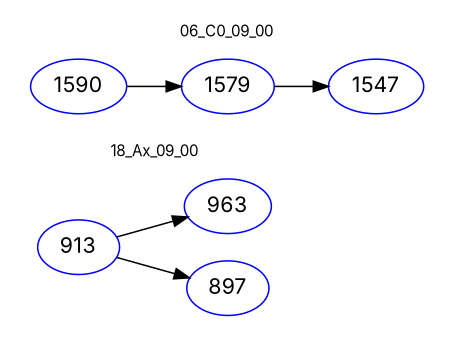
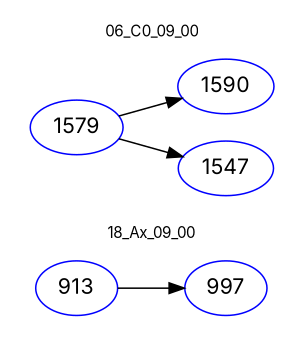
(147, 86) -> (143, 109)
(228, 206) -> none
(228, 288) -> (226, 288)
